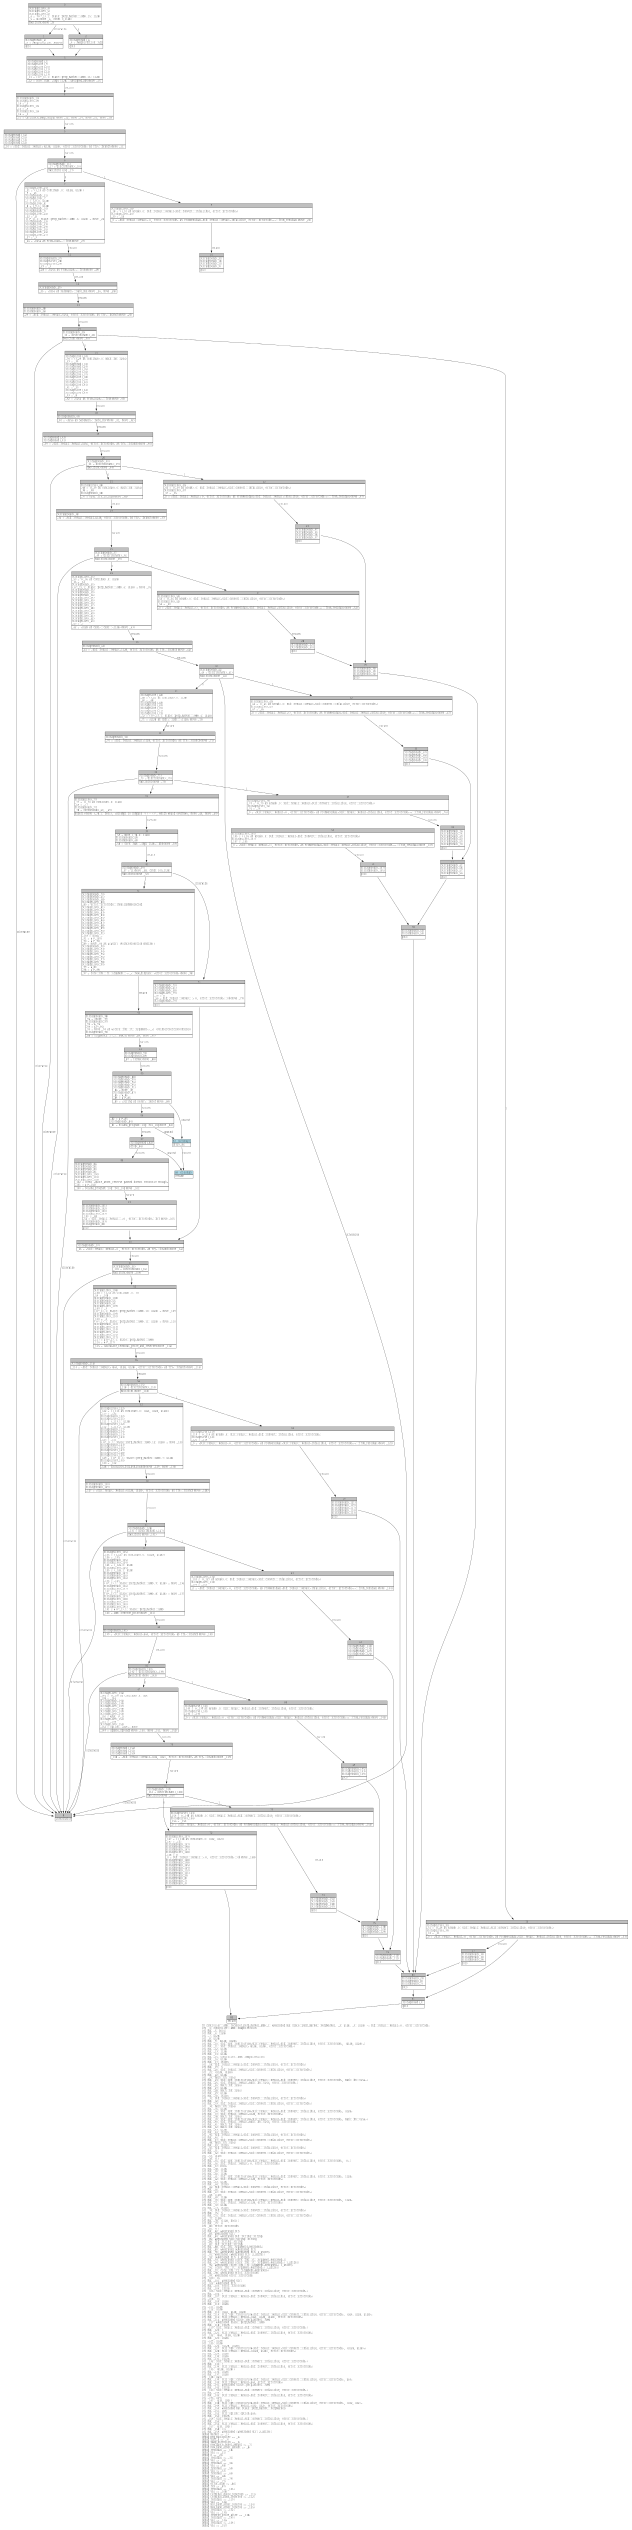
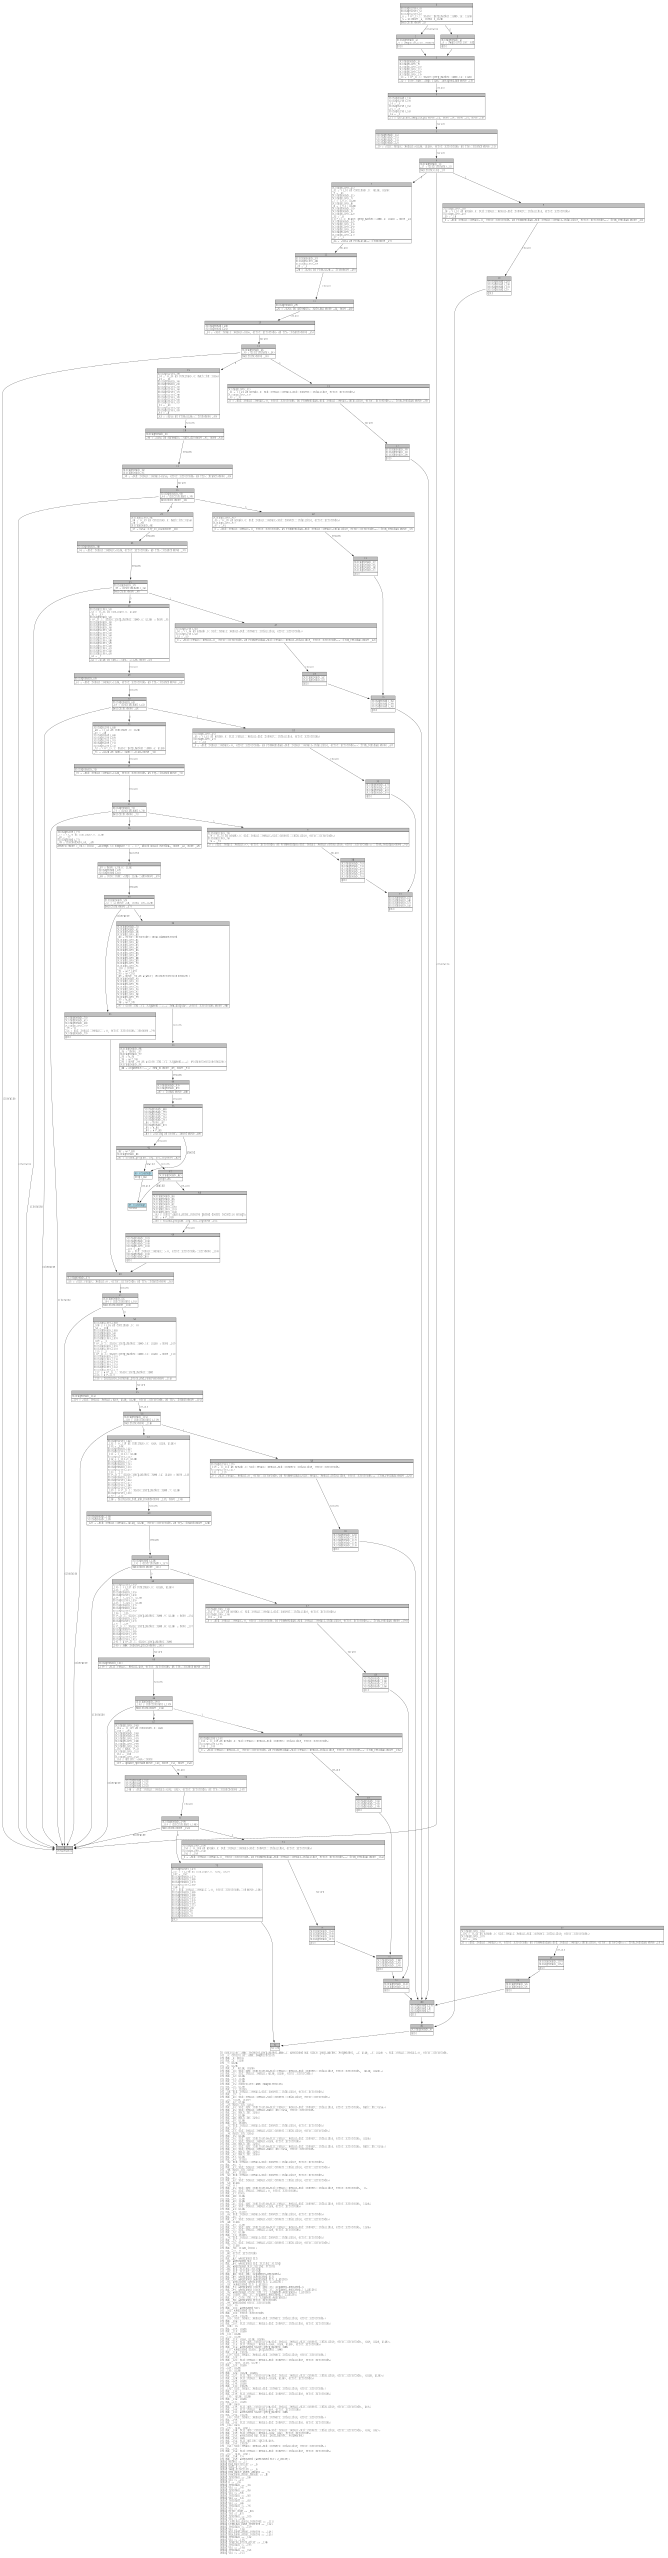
(432, 901) -> none
(476, 1974) -> (454, 1154)
